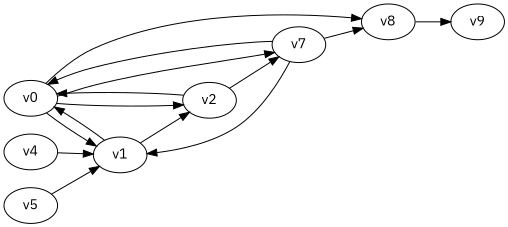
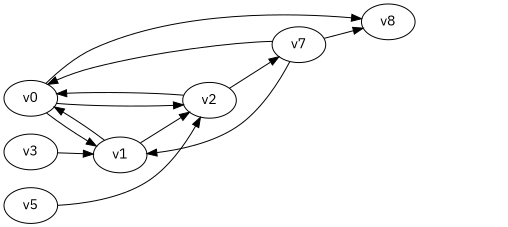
(478, 22) -> none
(160, 71) -> none
(31, 152) -> (31, 152)
(71, 183) -> (139, 186)
